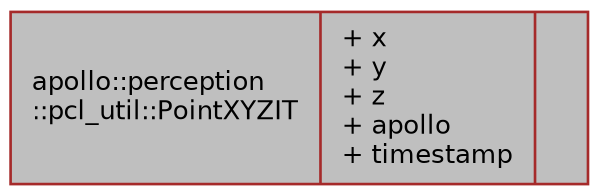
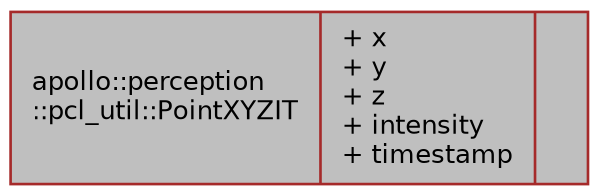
(397, 126) -> (415, 126)
